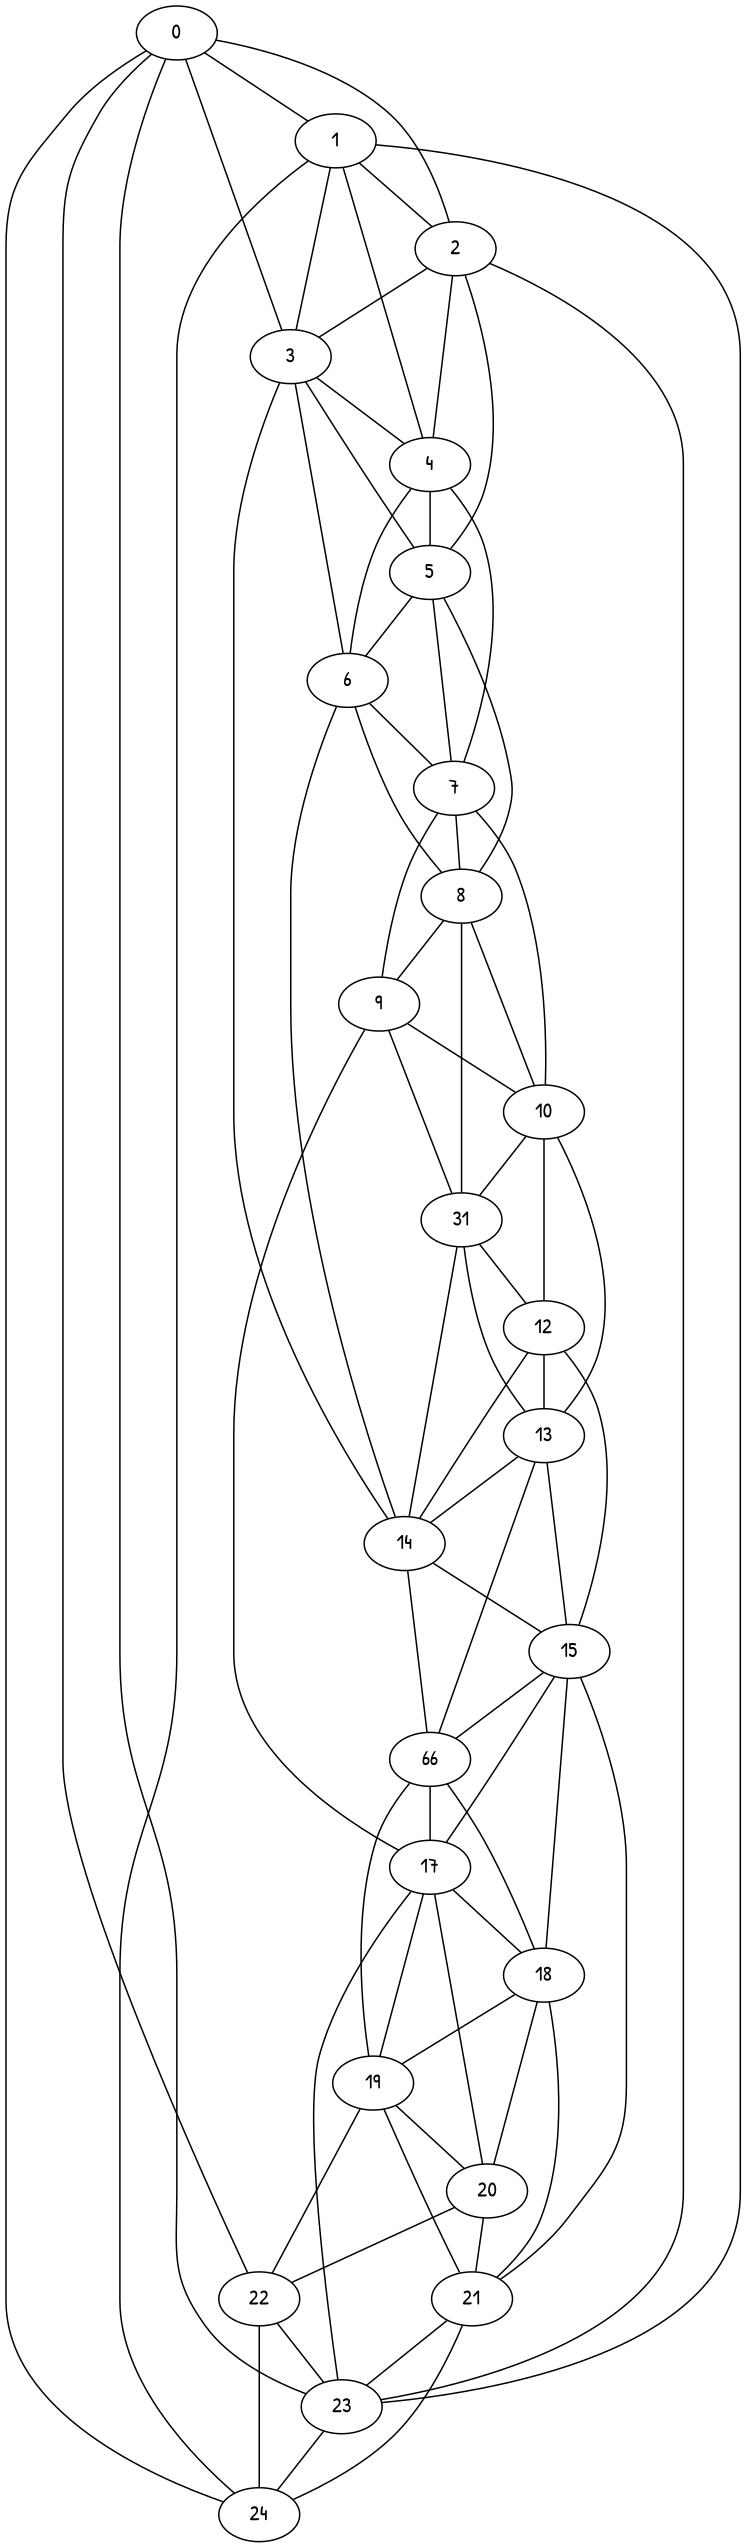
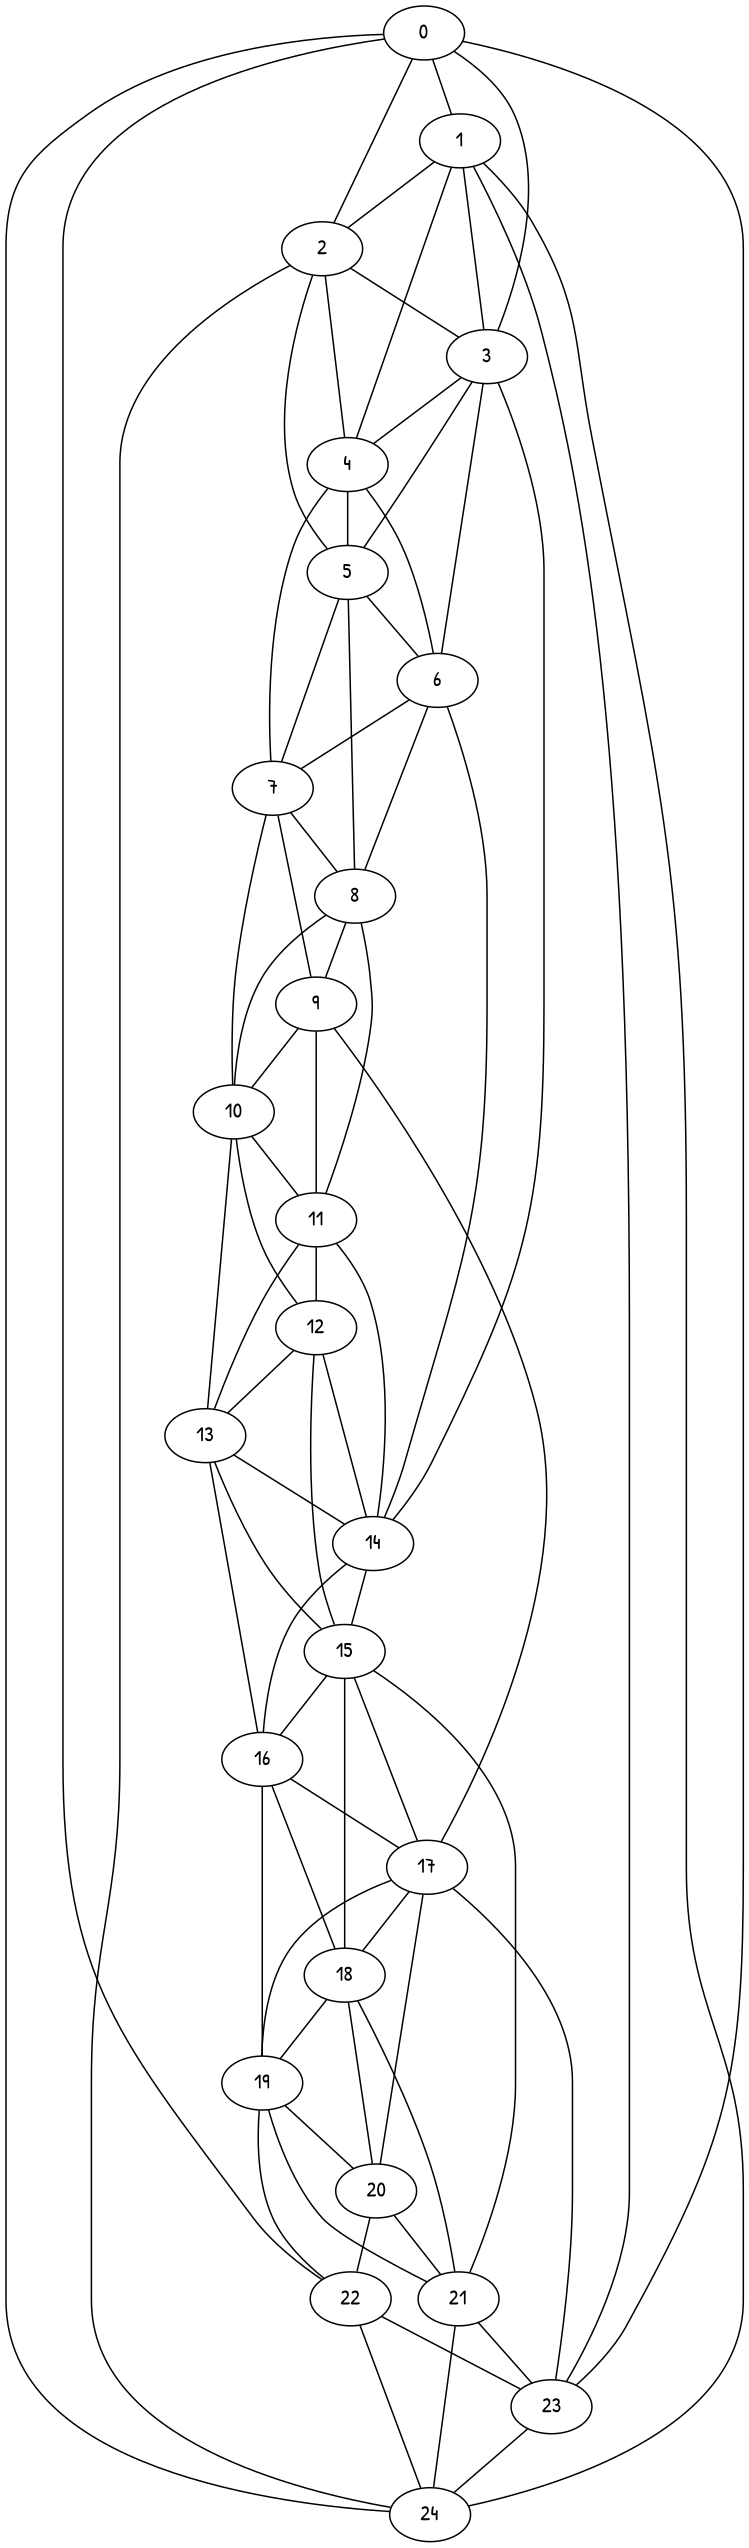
(462, 1220) -> (316, 1220)
(683, 1379) -> (120, 1442)
(430, 1759) -> (262, 1759)
